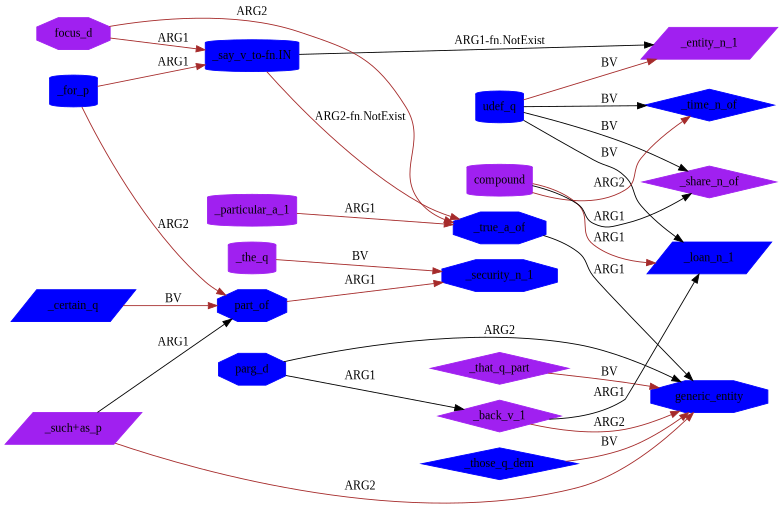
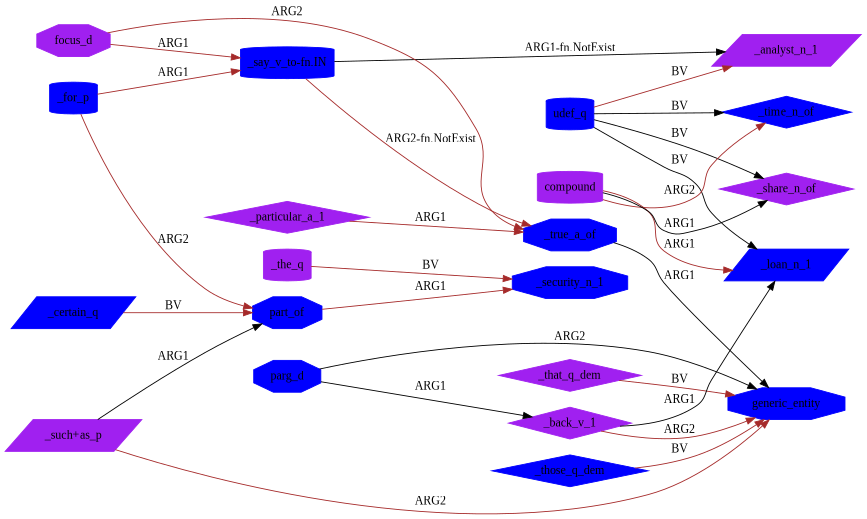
(709, 43) -> (786, 50)
(252, 210) -> (287, 217)
(500, 368) -> (570, 375)
